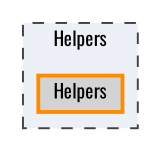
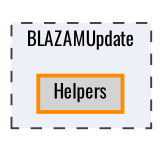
(80, 41) -> (81, 41)
